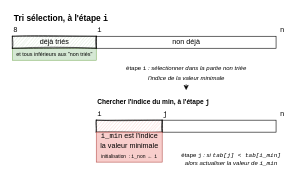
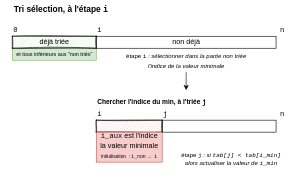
(64, 18) -> (64, 9)
(16, 30) -> (16, 30)
(55, 42) -> (55, 42)
(186, 72) -> (186, 60)
(154, 102) -> (153, 102)
(130, 141) -> (130, 141)
